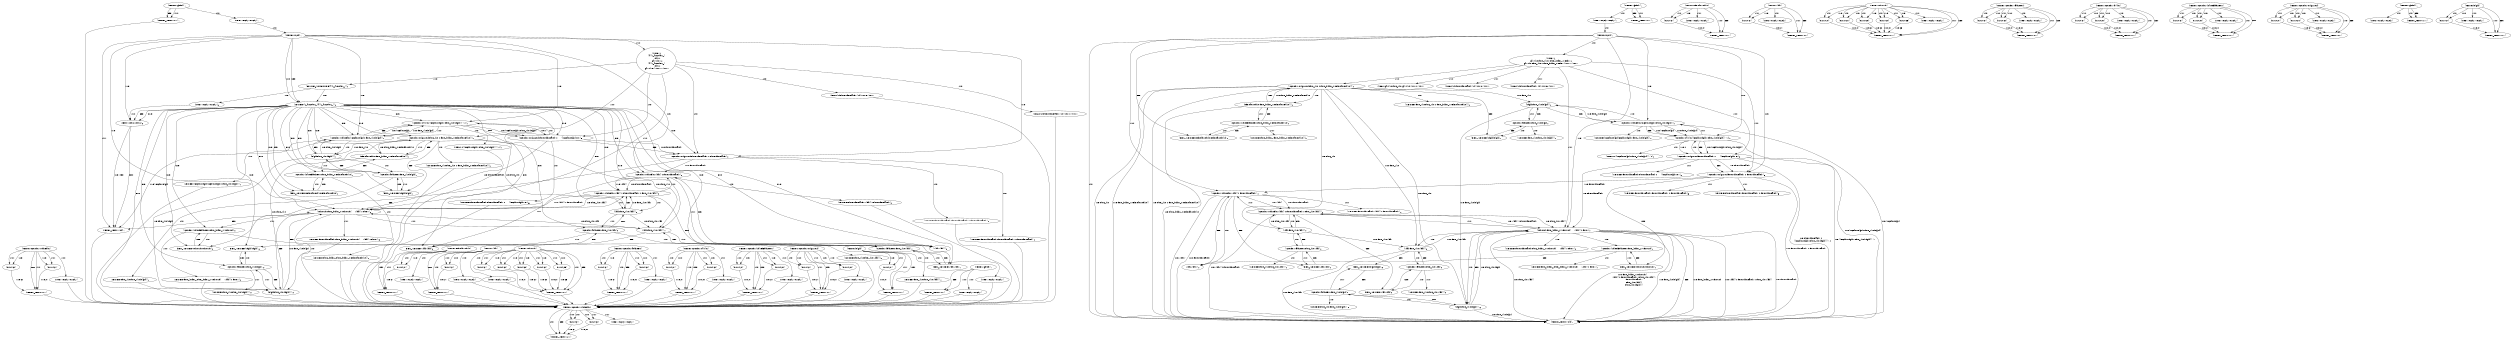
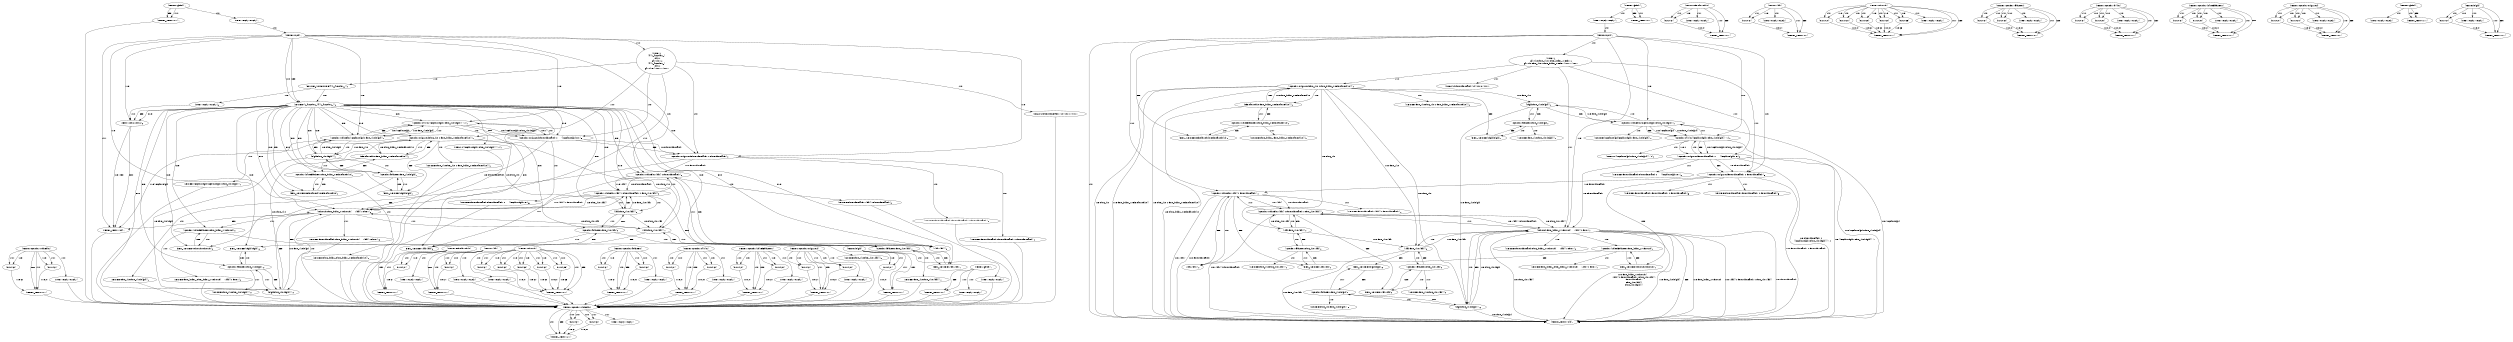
(1401, 86) -> none
(1532, 86) -> none
(852, 95) -> none
